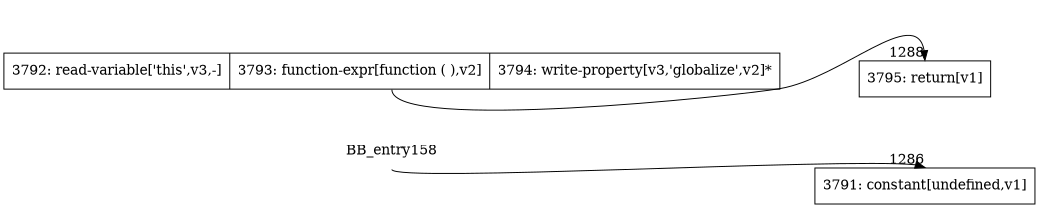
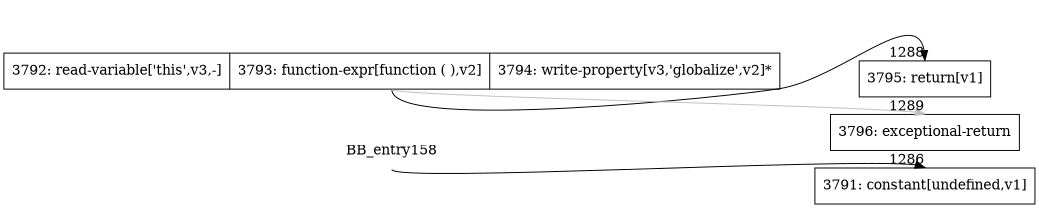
none -> (925, 132)
